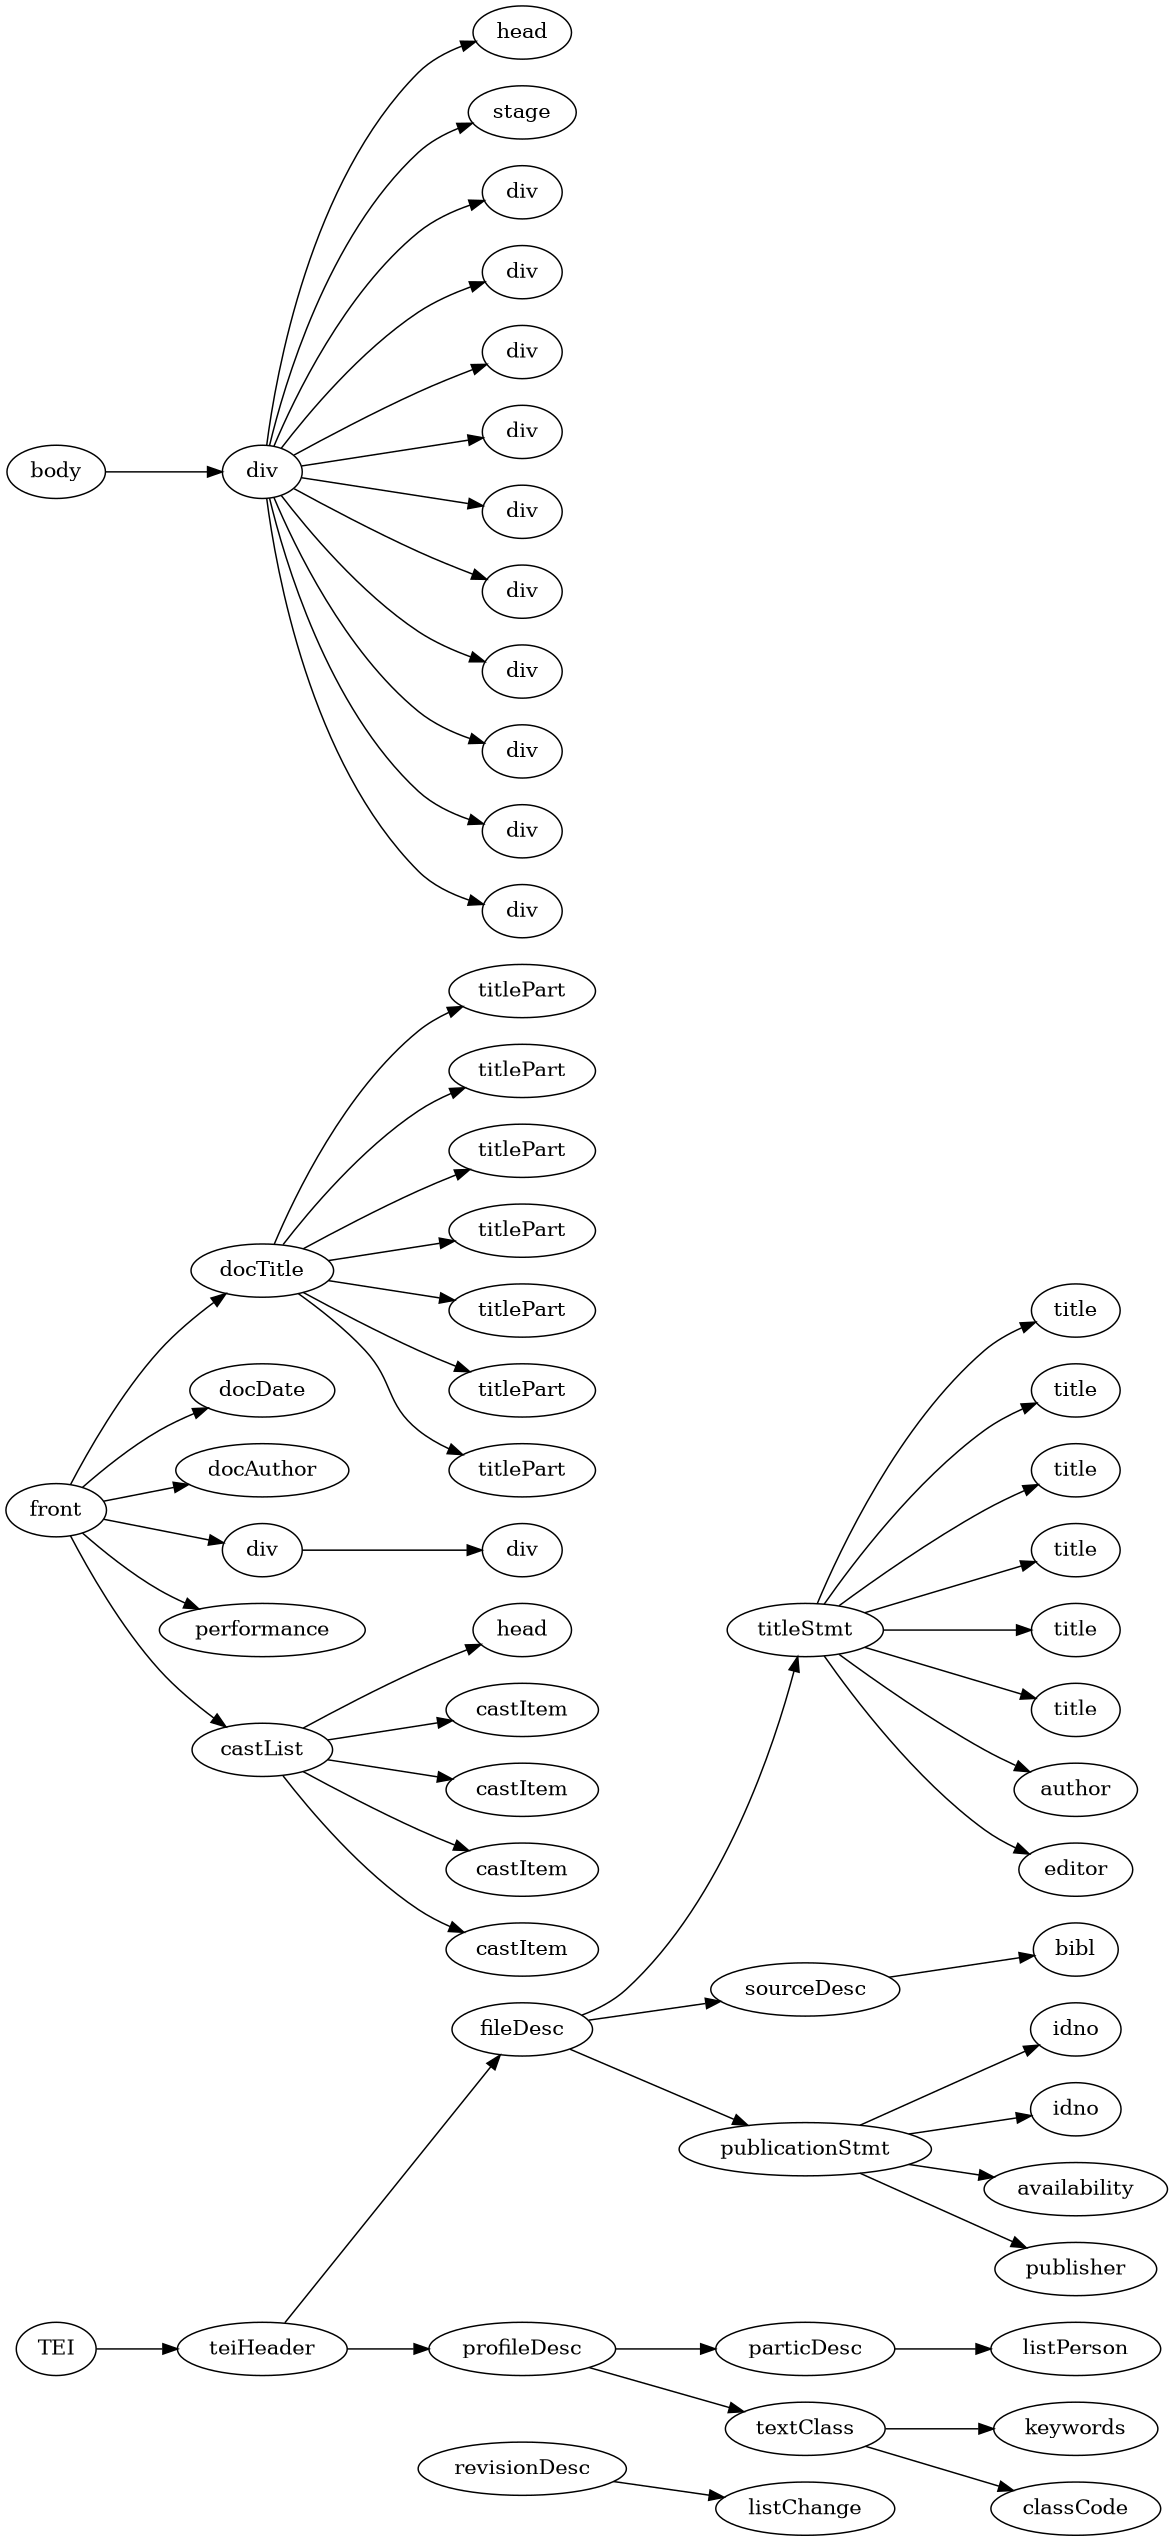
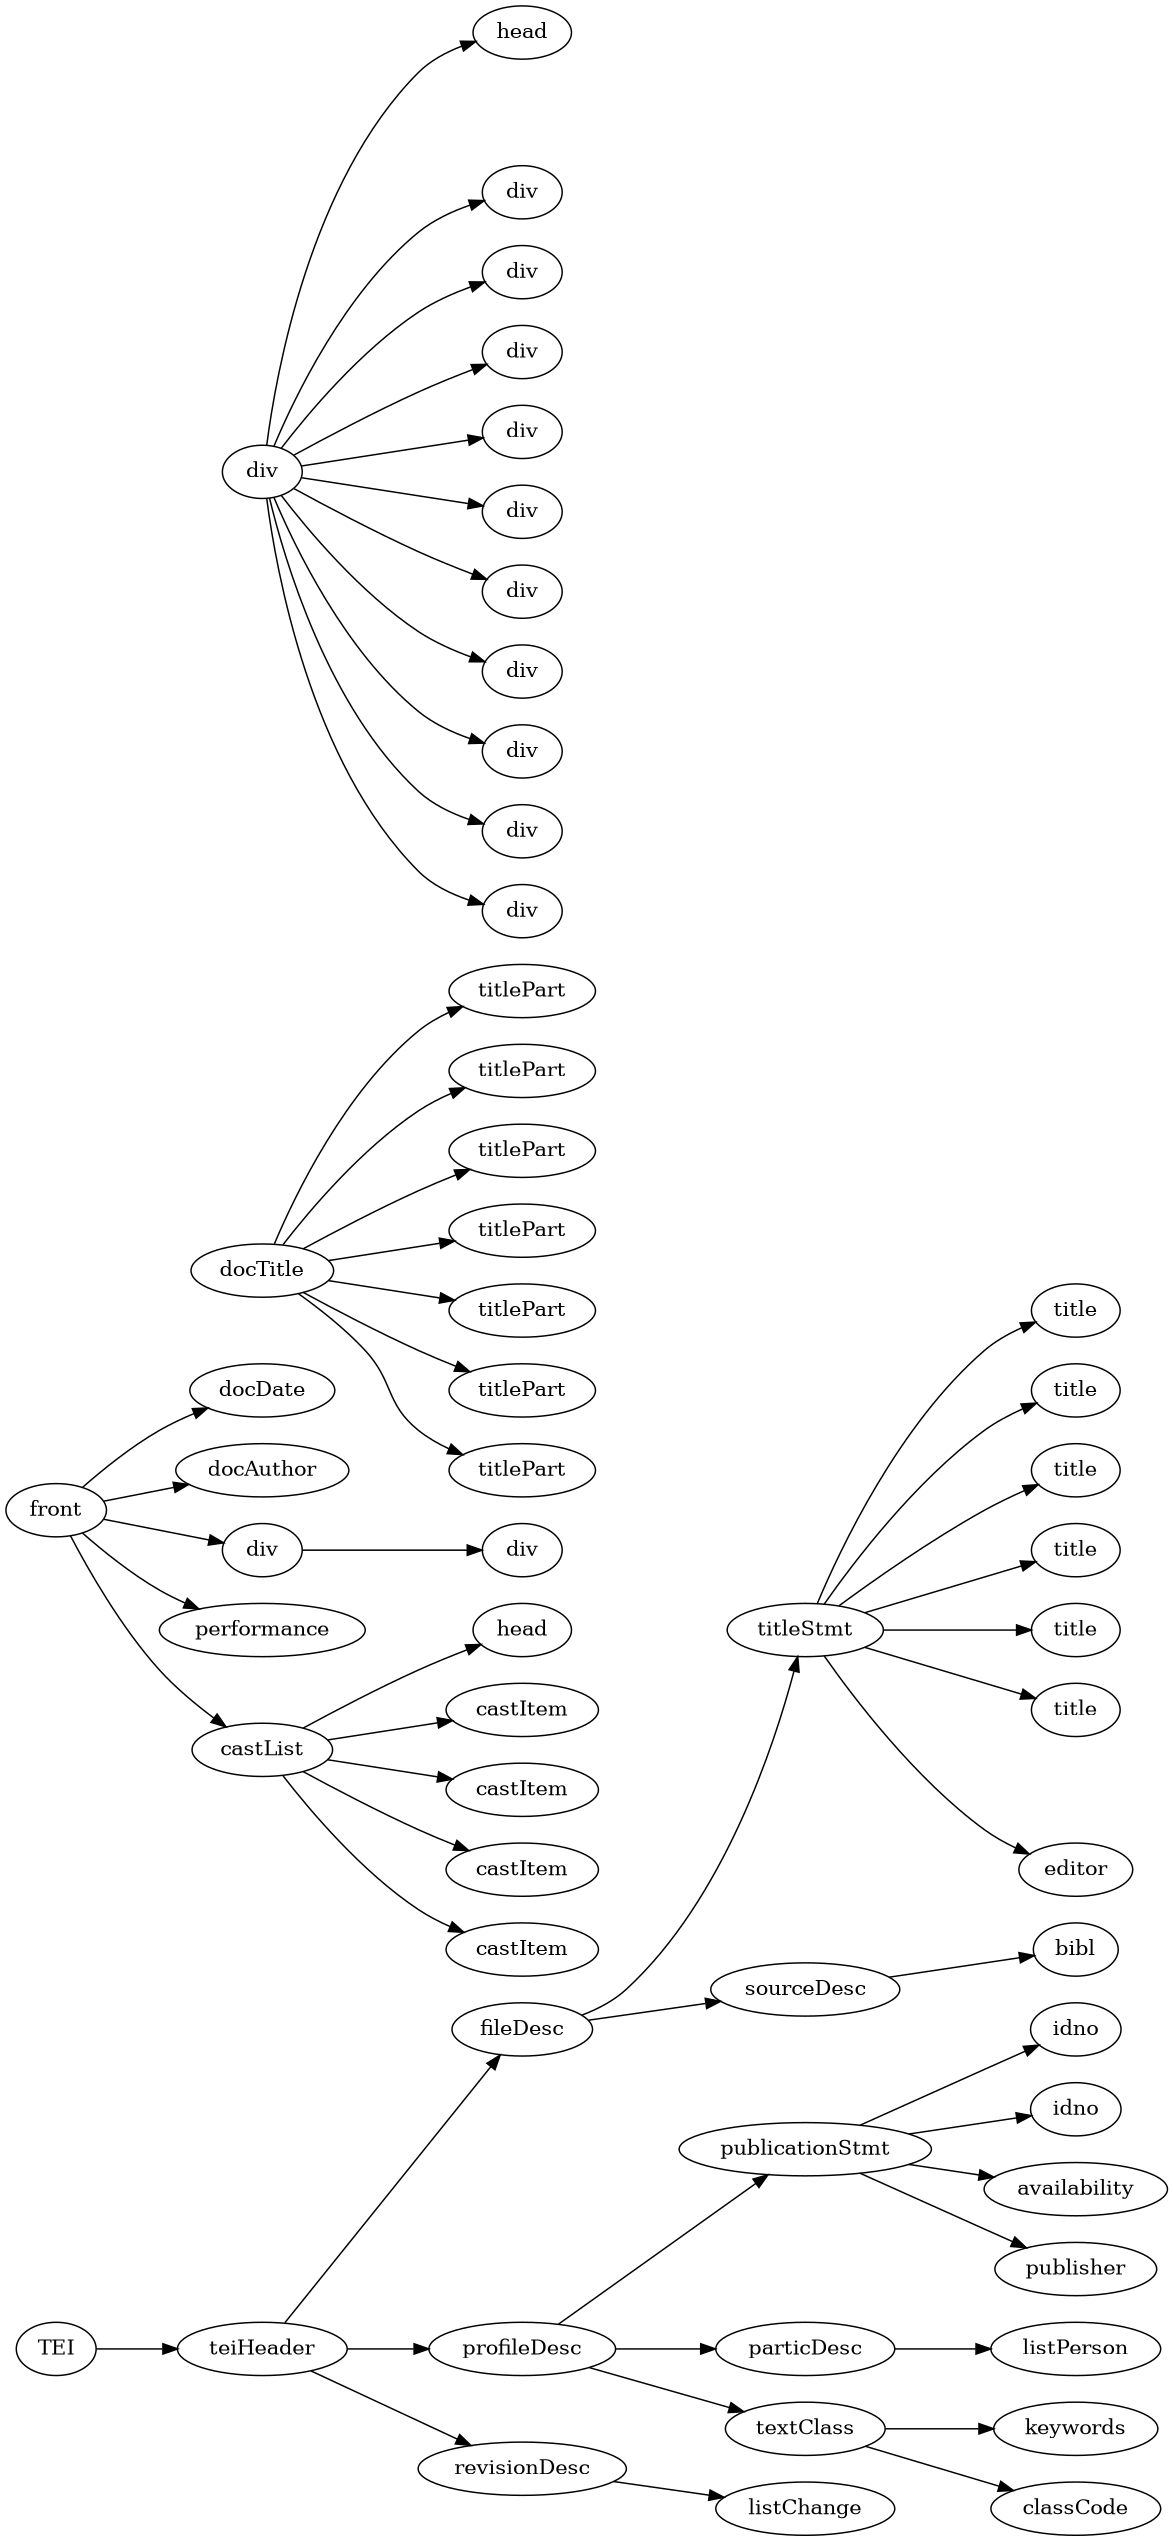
(522, 112) -> none
(56, 472) -> none
(132, 1385) -> none
(1076, 1790) -> none
(652, 2084) -> (657, 2254)
none -> (384, 2405)
